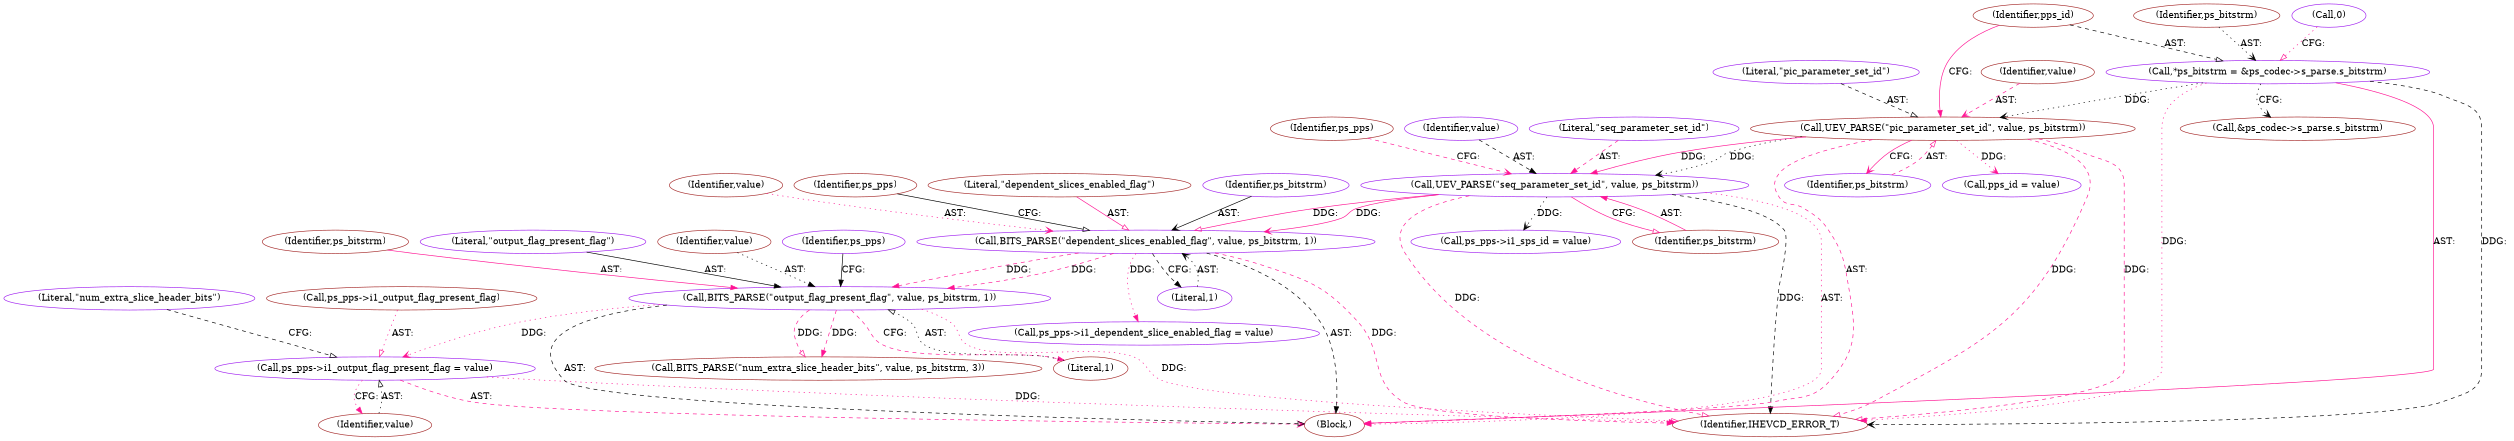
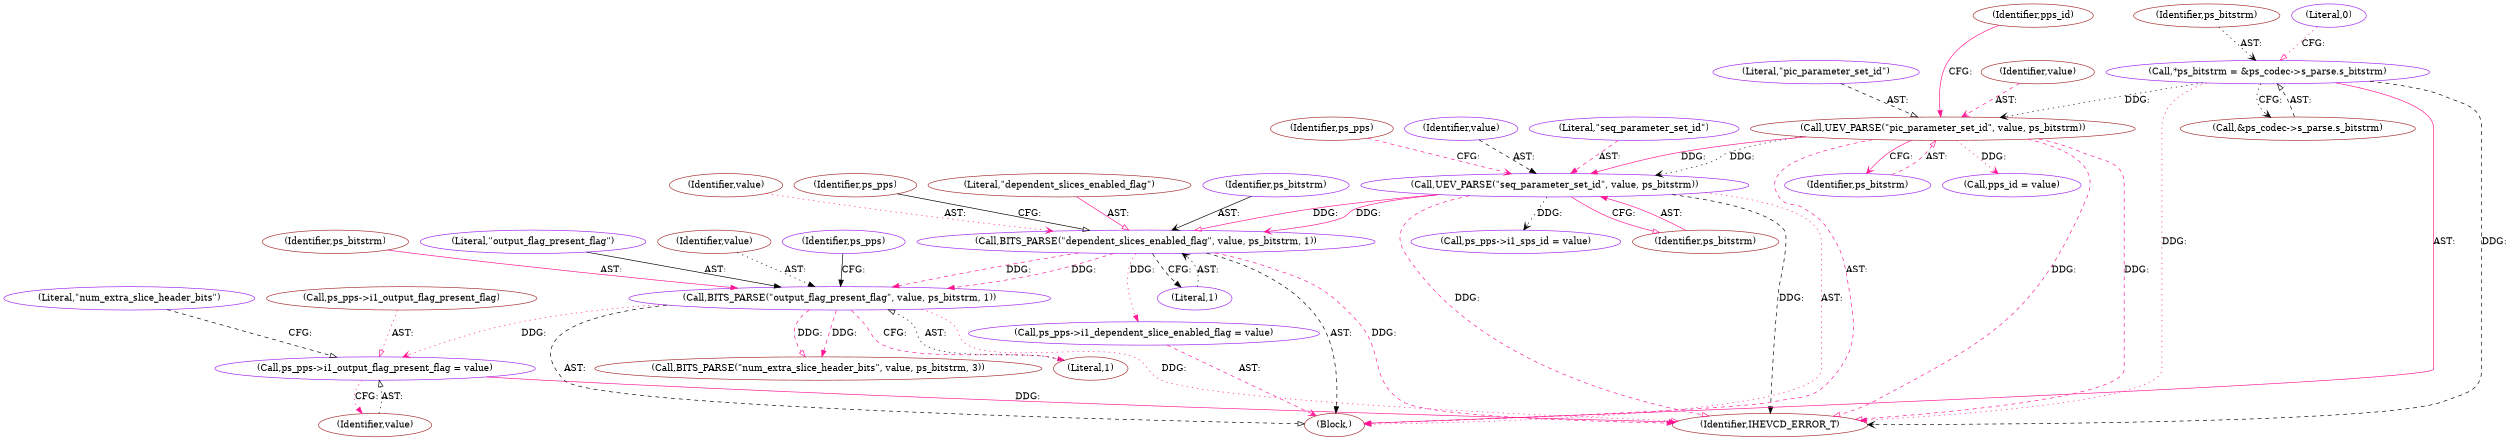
(2329, 16) -> (2329, 16)
(2143, 42) -> (2289, 103)
(1078, 403) -> (1078, 403)
(847, 418) -> (1239, 379)
